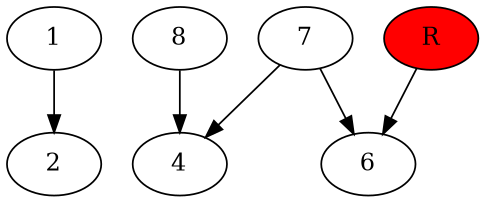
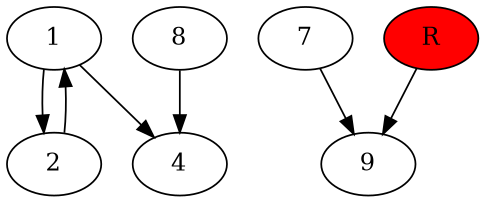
(249, 95) -> (111, 95)
none -> (66, 110)
(368, 164) -> (368, 164)
